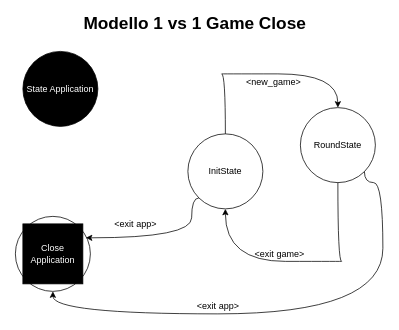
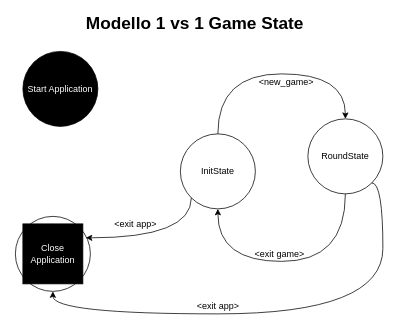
(195, 23) -> (195, 23)
(60, 89) -> (60, 89)
(338, 145) -> (345, 156)
(225, 171) -> (218, 171)
